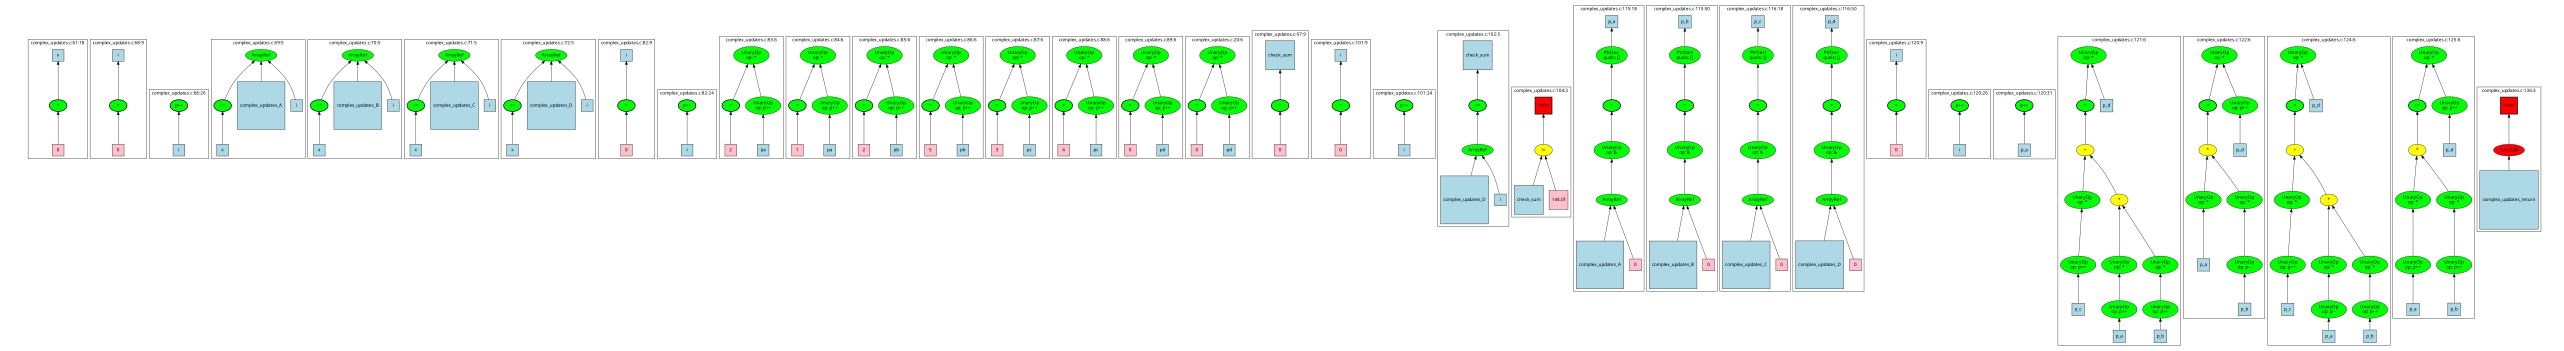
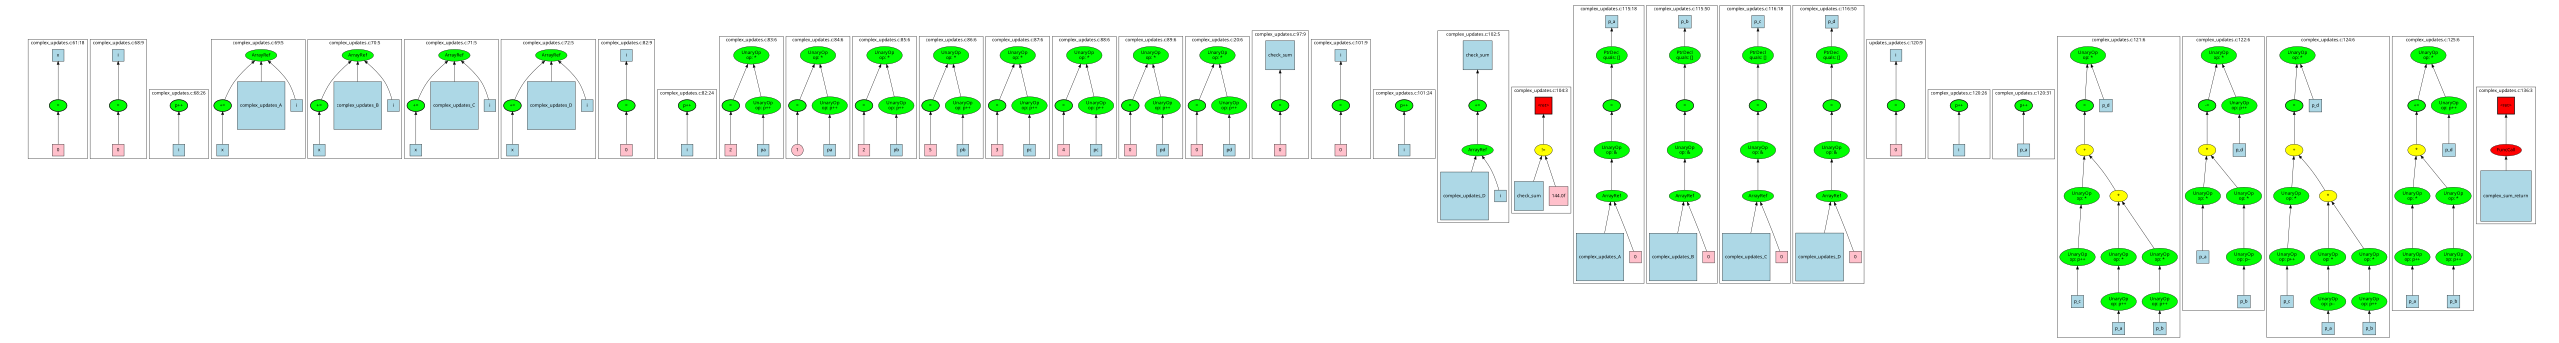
(1896, 43) -> (1896, 43)
(797, 150) -> (797, 150)
(2509, 200) -> (2506, 196)
